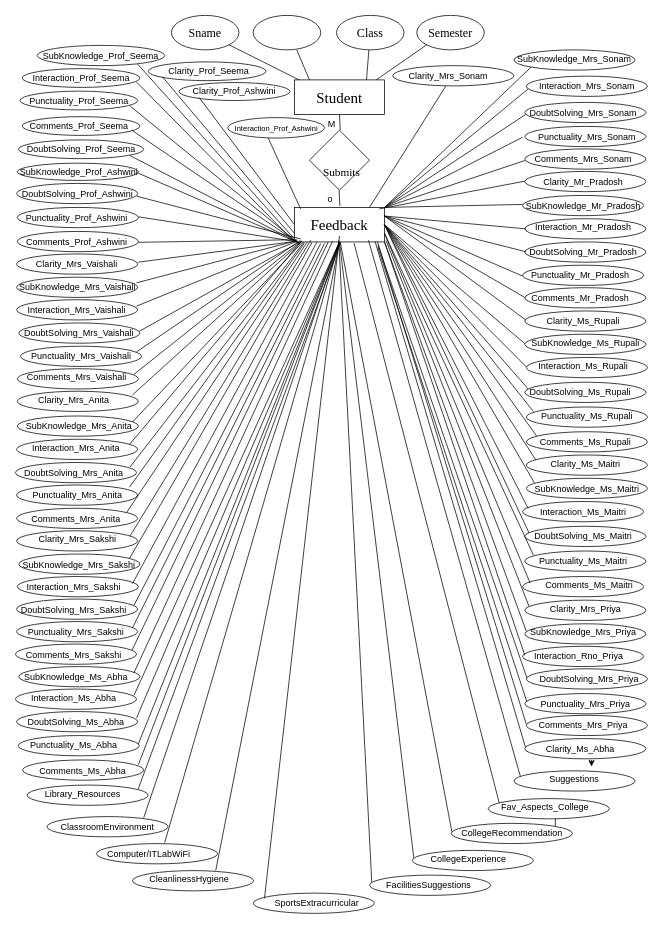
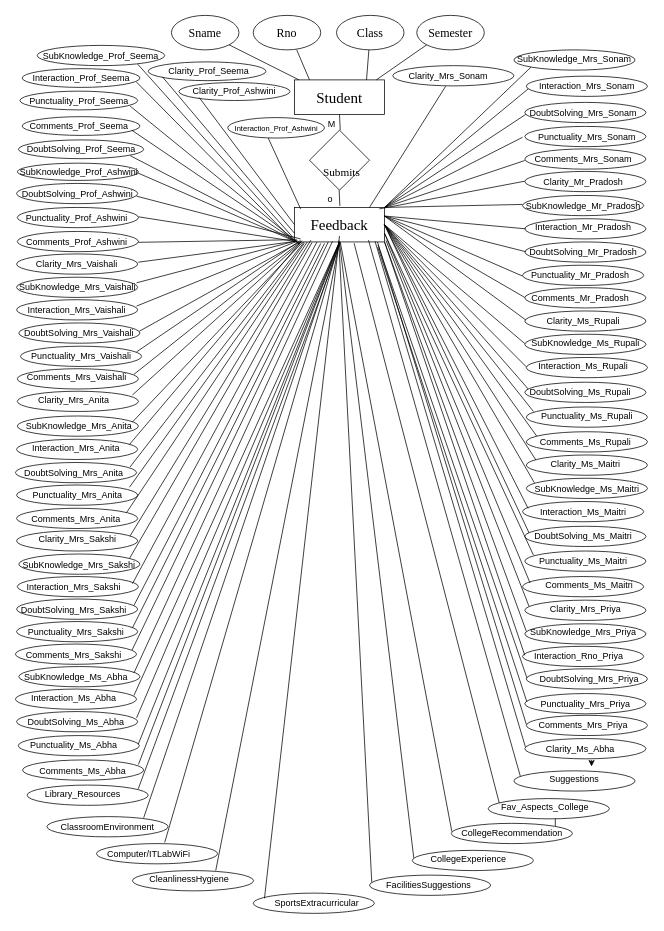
none -> (287, 33)
